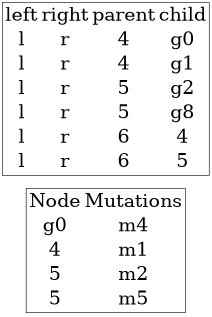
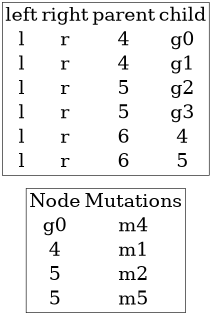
(182, 113) -> (182, 113)
